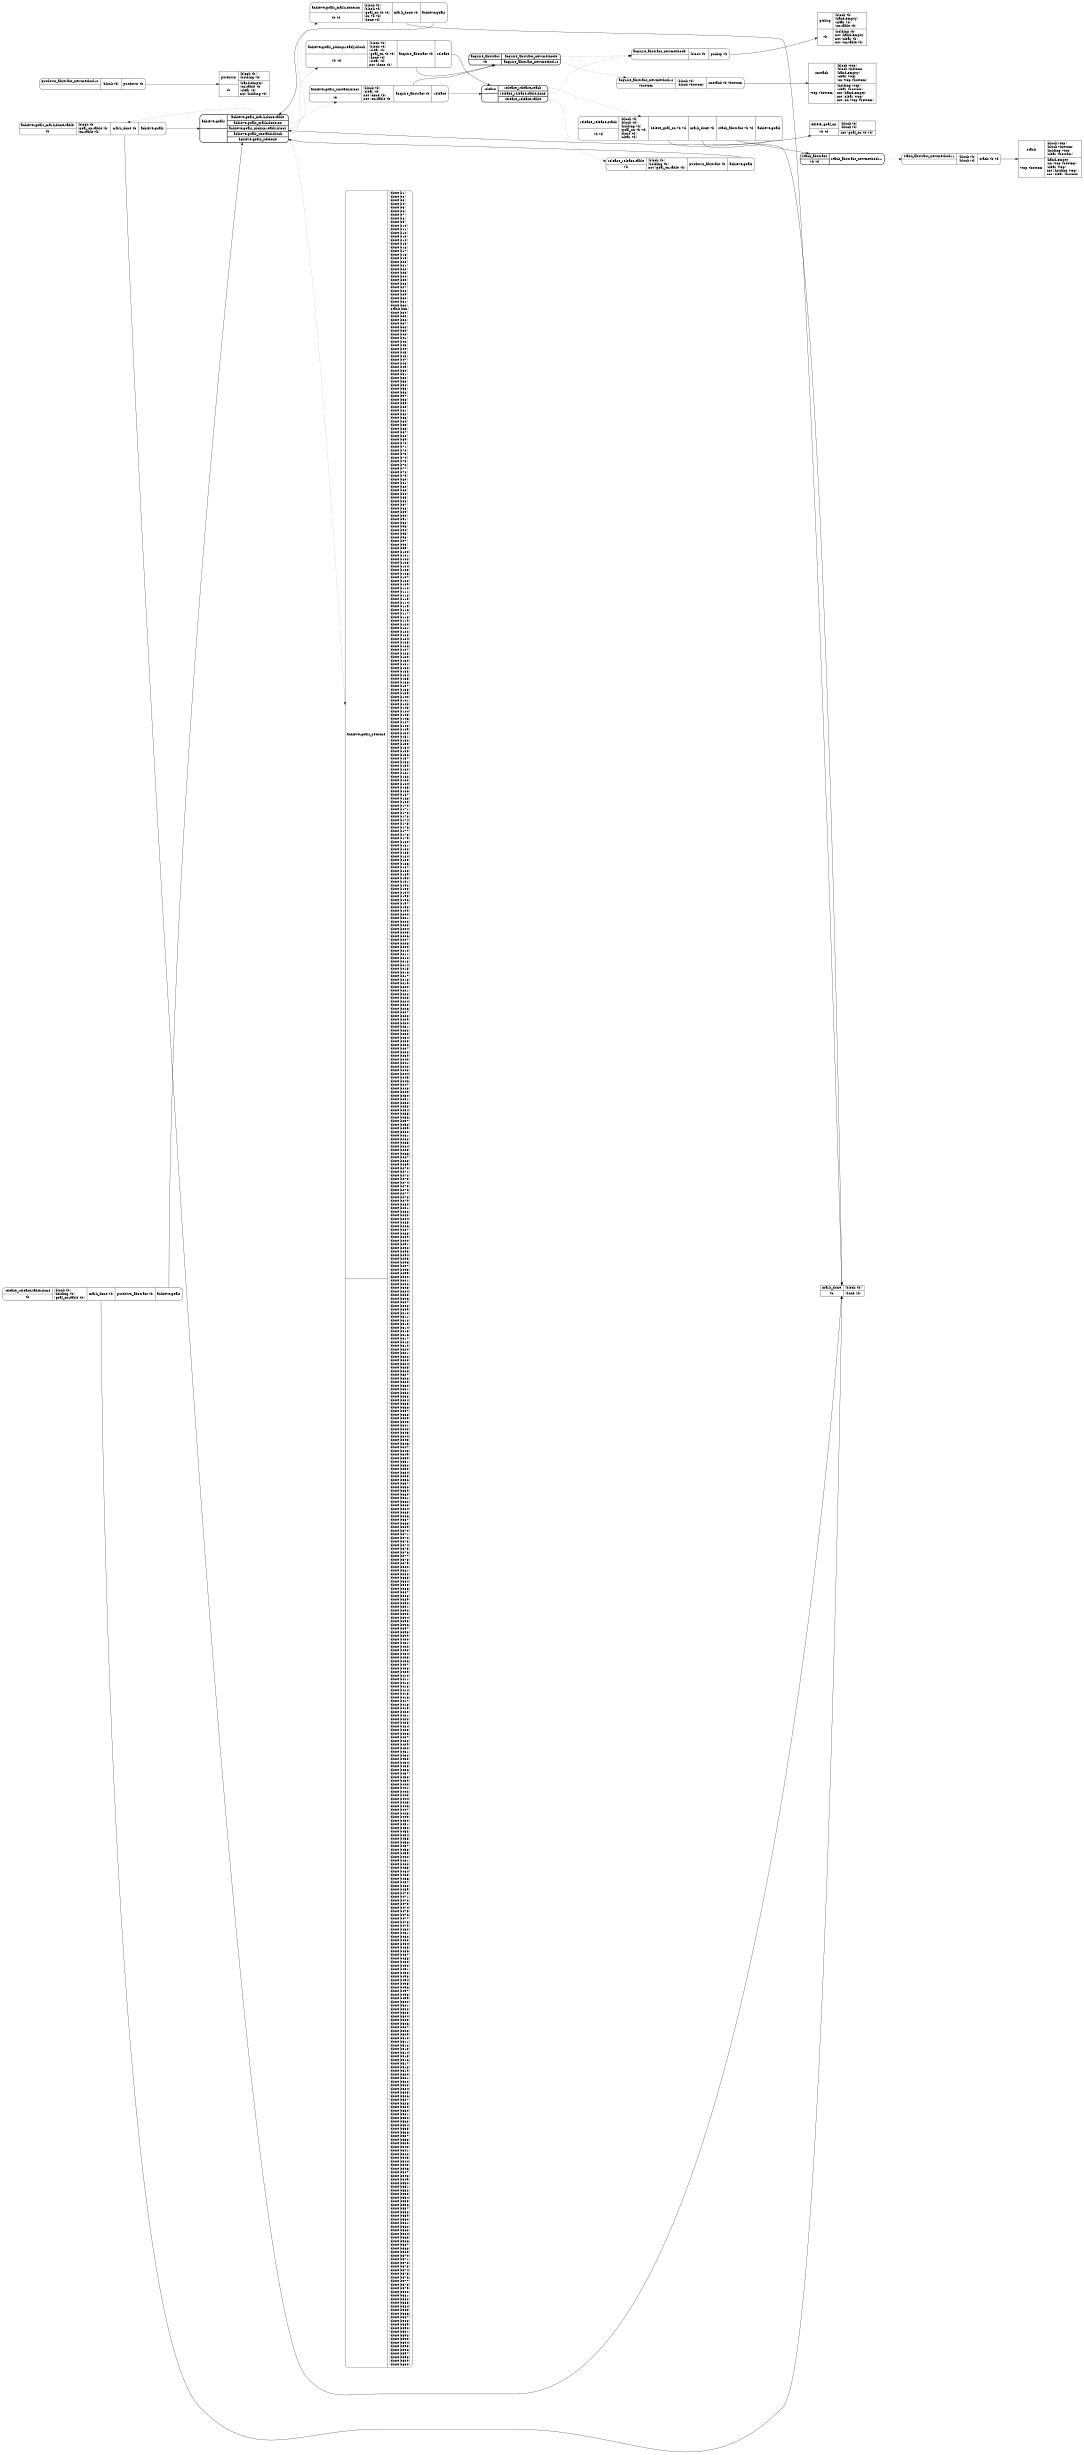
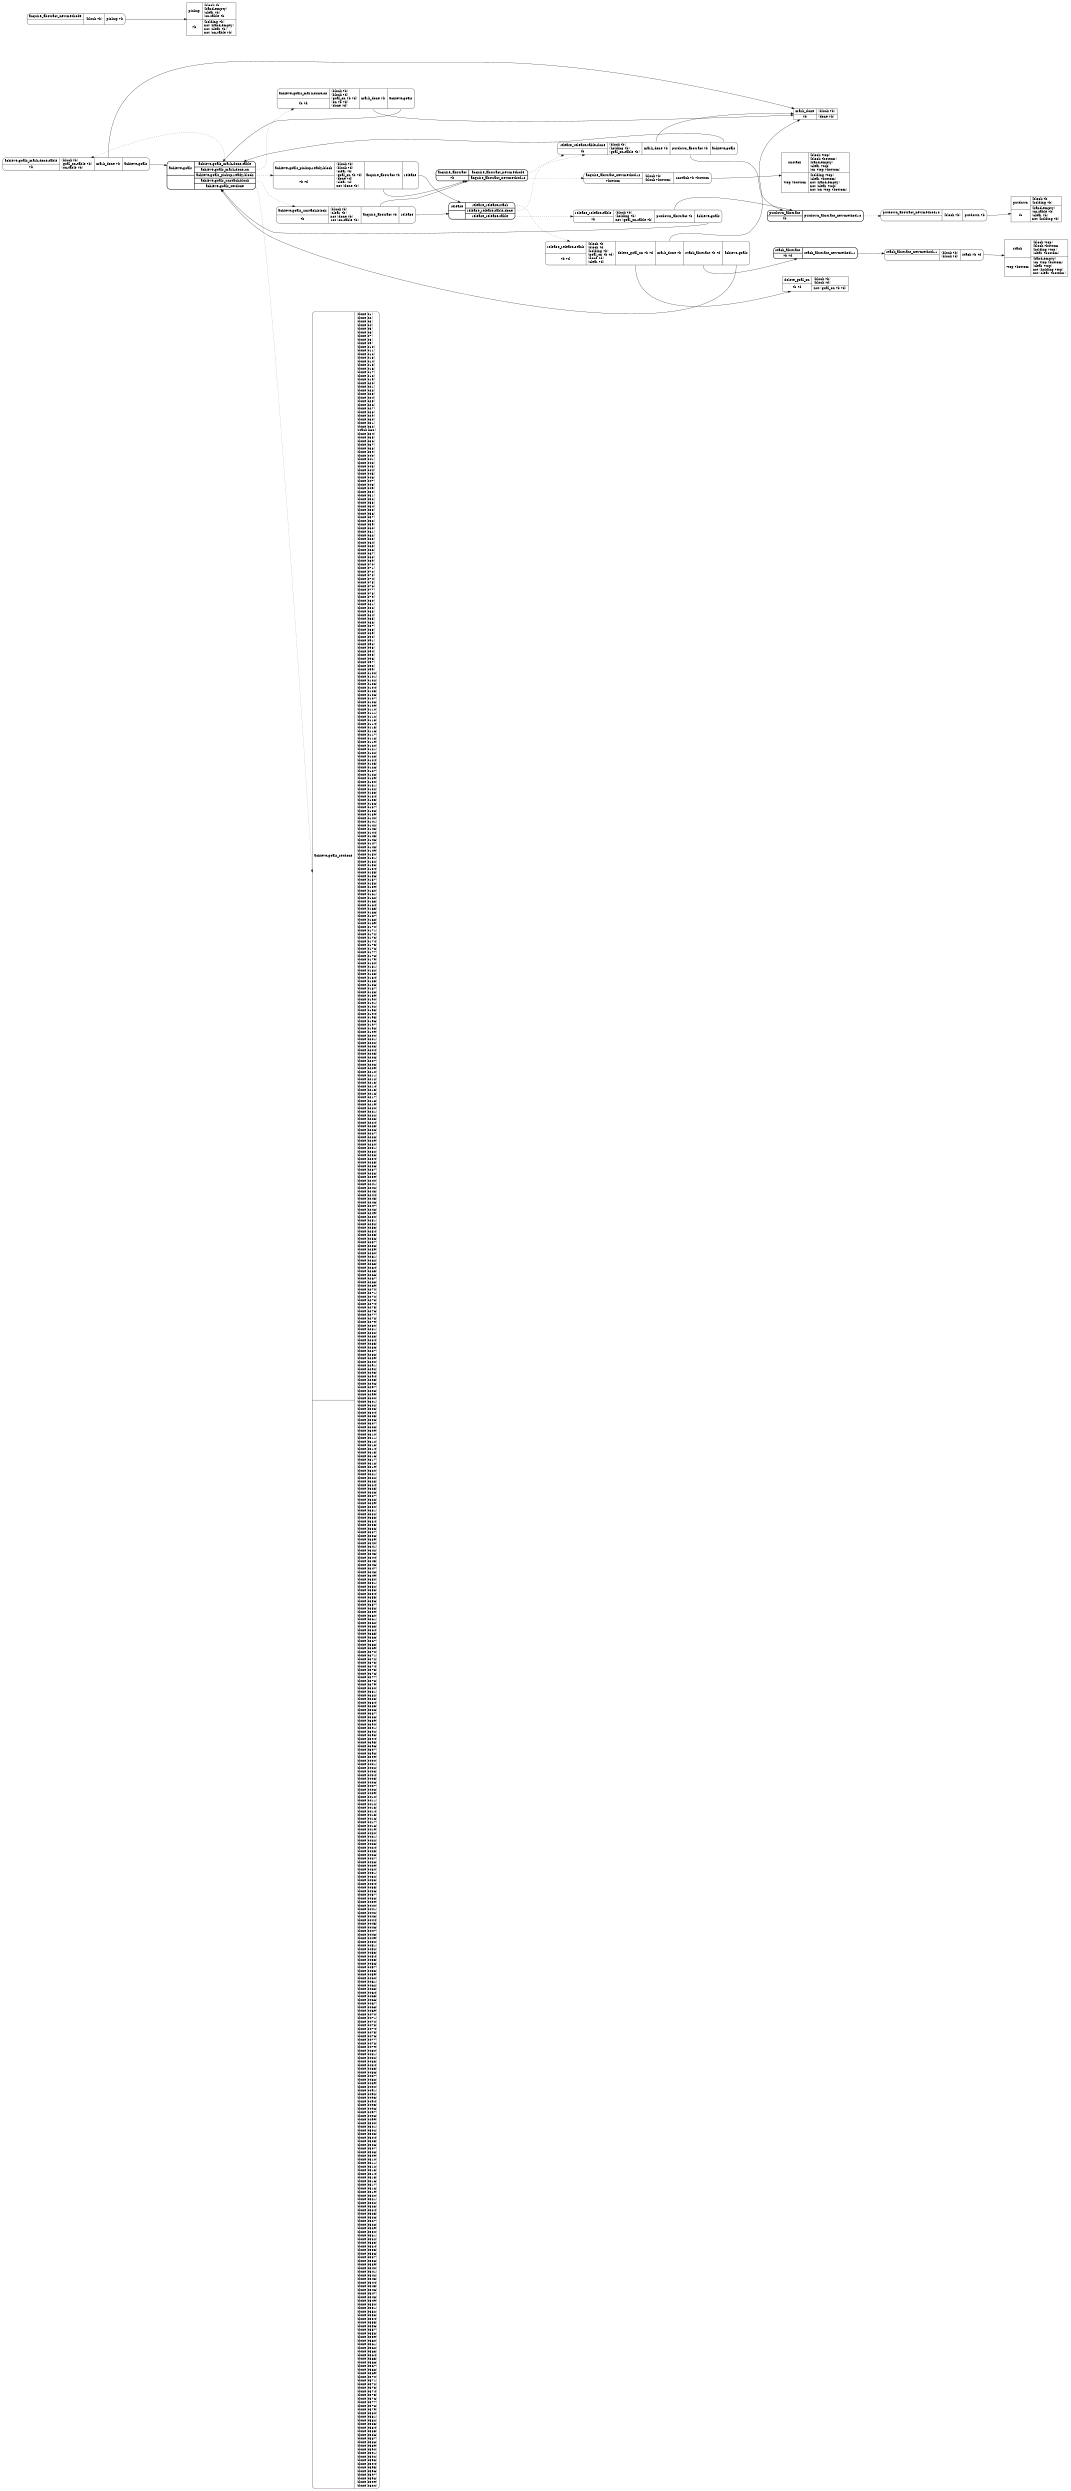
(595, 56) -> (554, 161)
(583, 66) -> (534, 181)
(892, 159) -> (870, 253)
none -> (815, 216)
